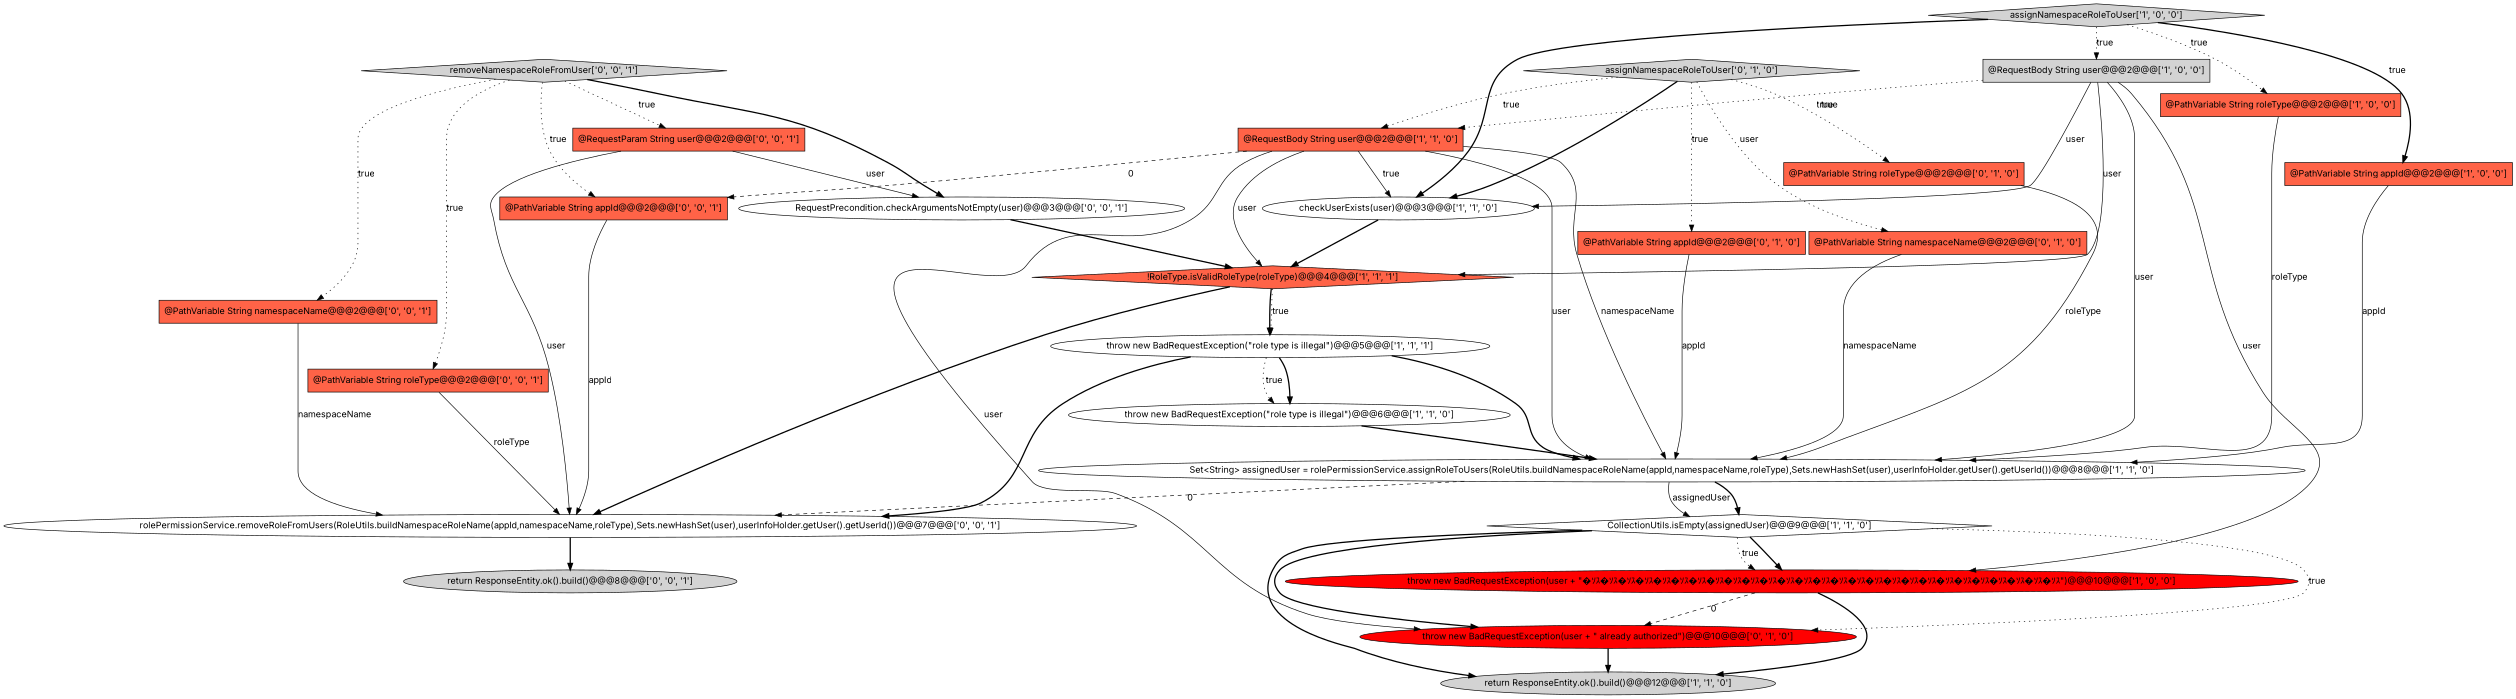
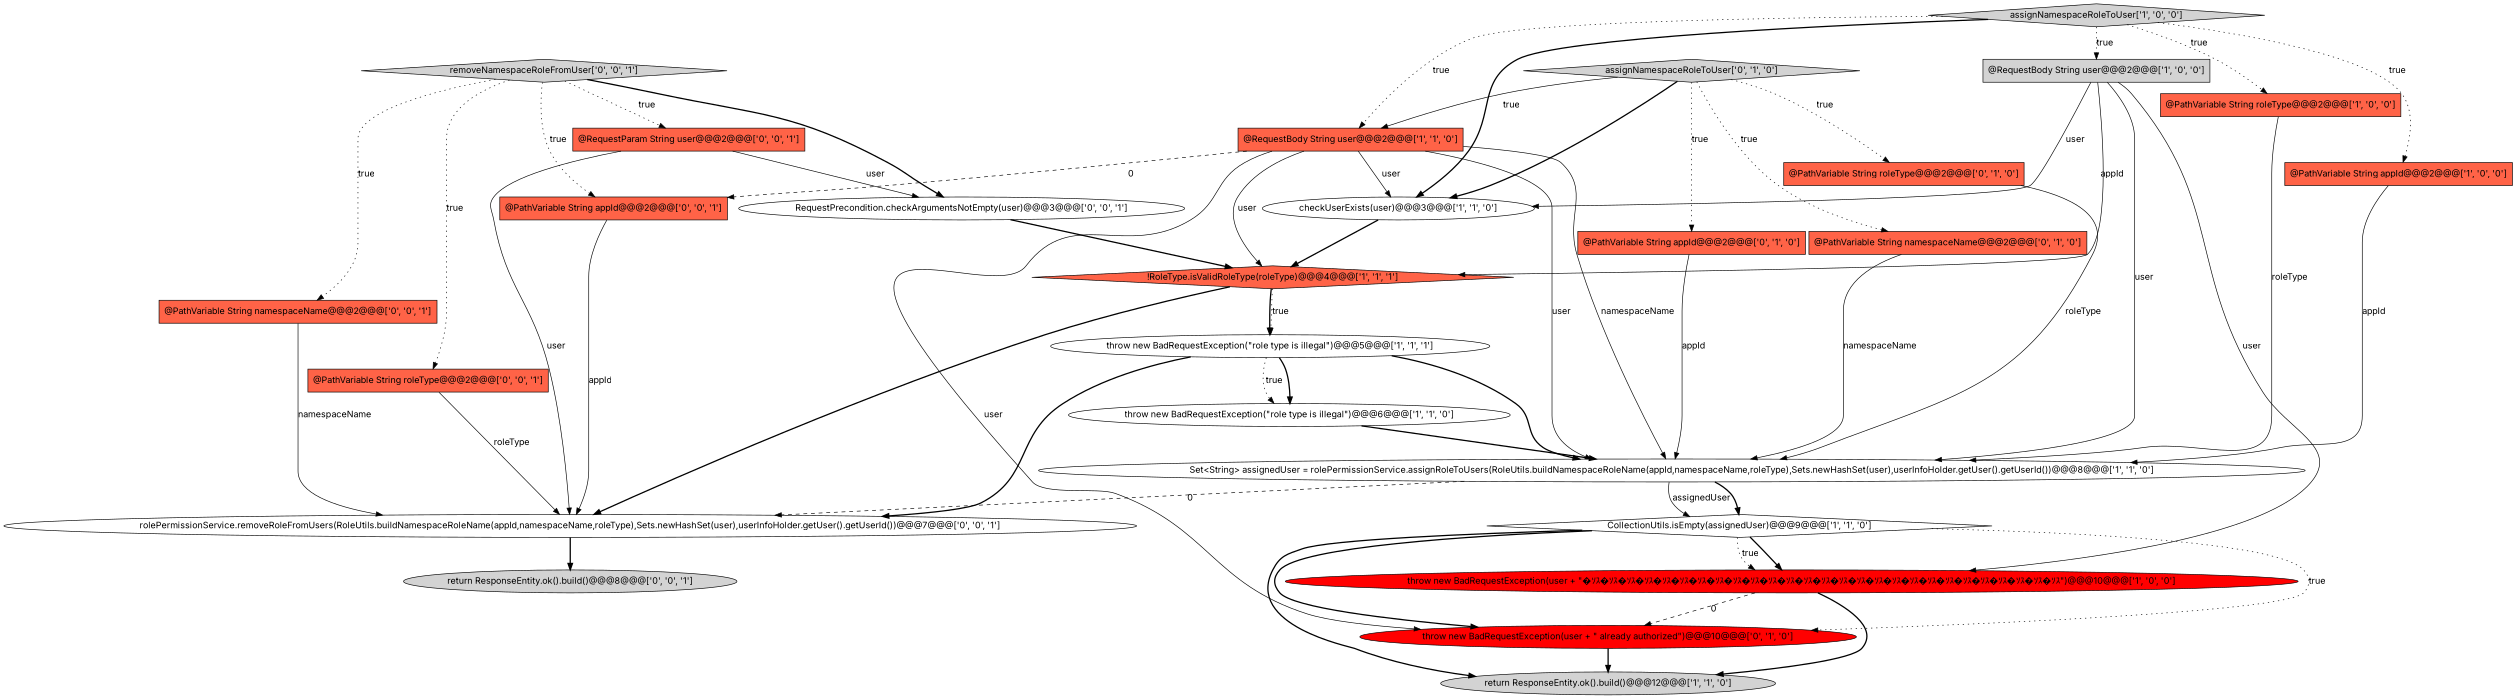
(2316, 52) -> (2316, 52)
(1501, 94) -> (1501, 94)
(1724, 103) -> (1637, 23)
(1749, 140) -> (1749, 140)
(1391, 174) -> (1391, 174)
(2112, 174) -> (2112, 174)
